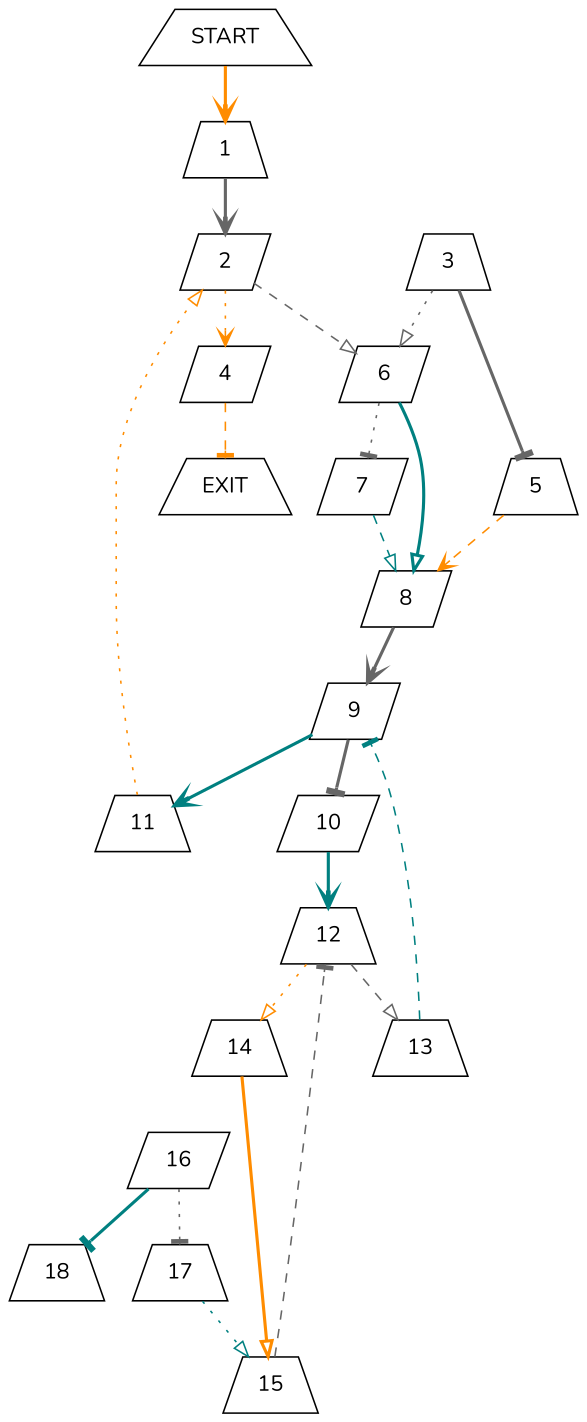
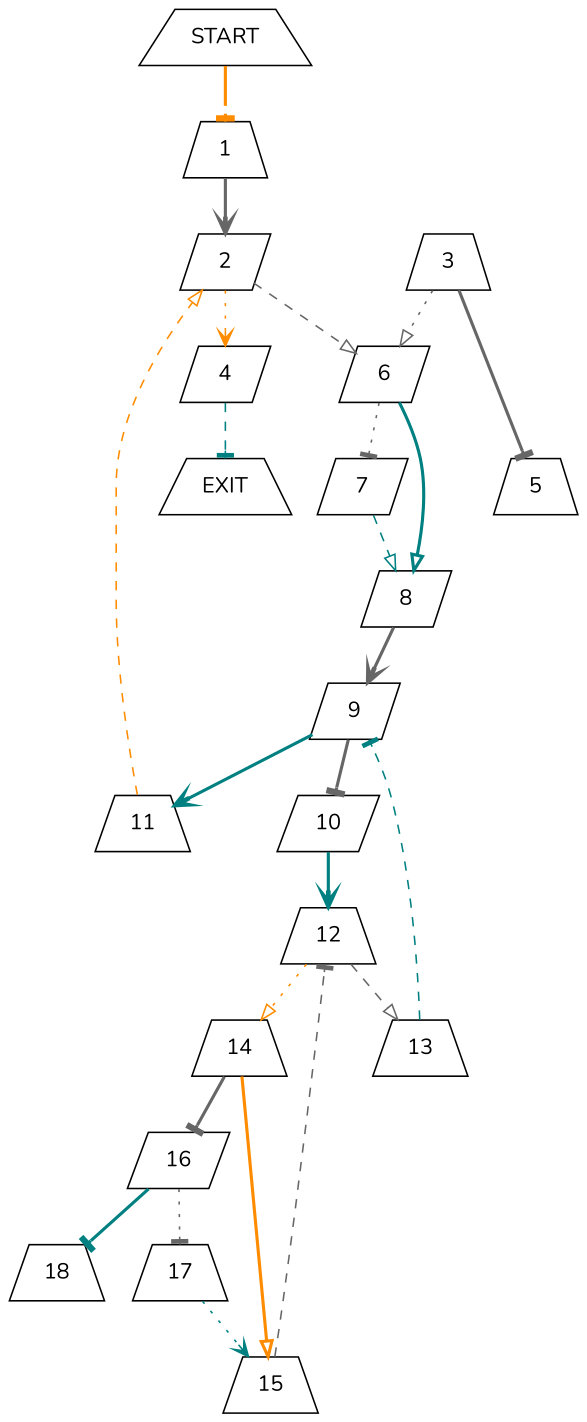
(225, 86) -> (225, 86)
(225, 427) -> (225, 427)
(477, 538) -> none
(116, 540) -> (116, 540)
none -> (211, 1101)
(220, 1323) -> (220, 1323)
